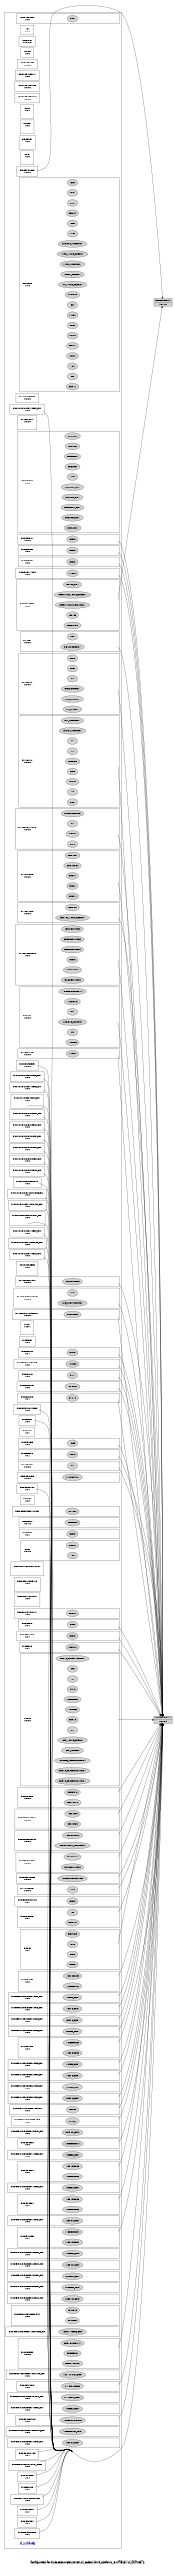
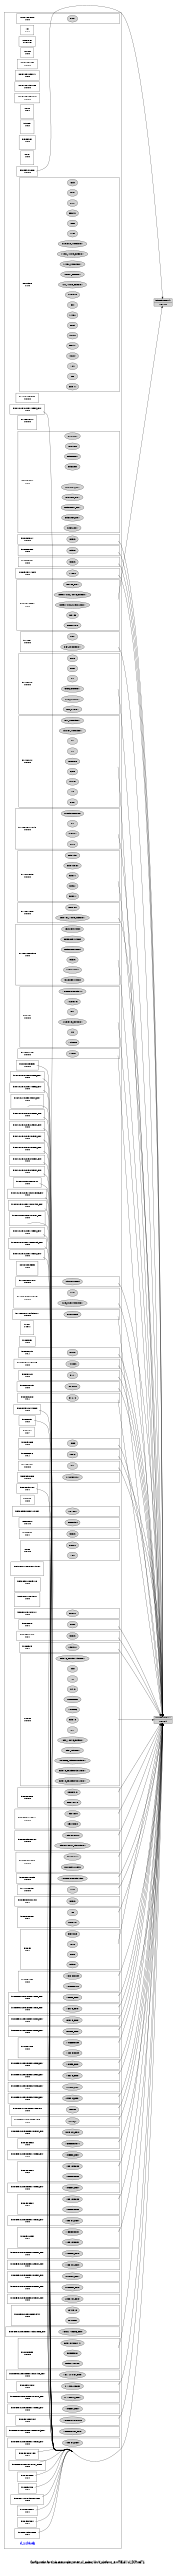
(72, 477) -> none
(72, 709) -> (72, 709)
(27, 2534) -> (27, 2534)
